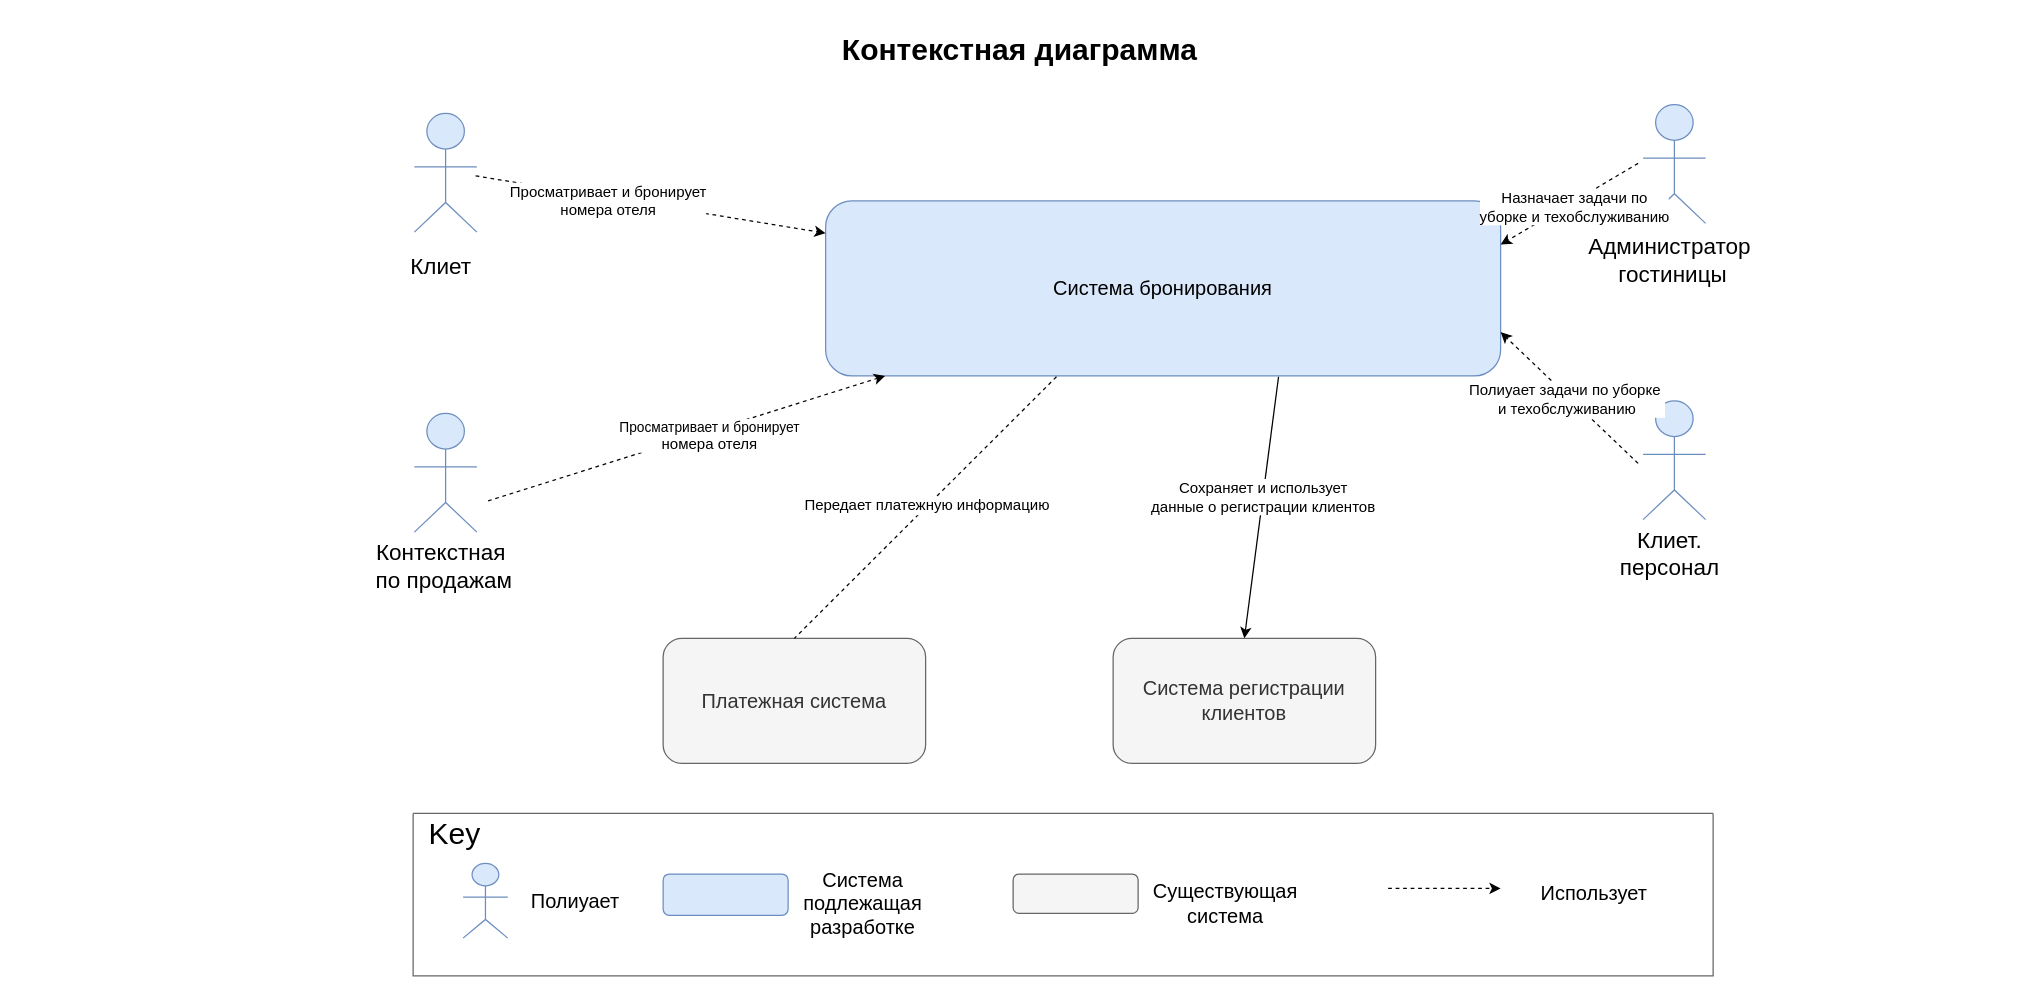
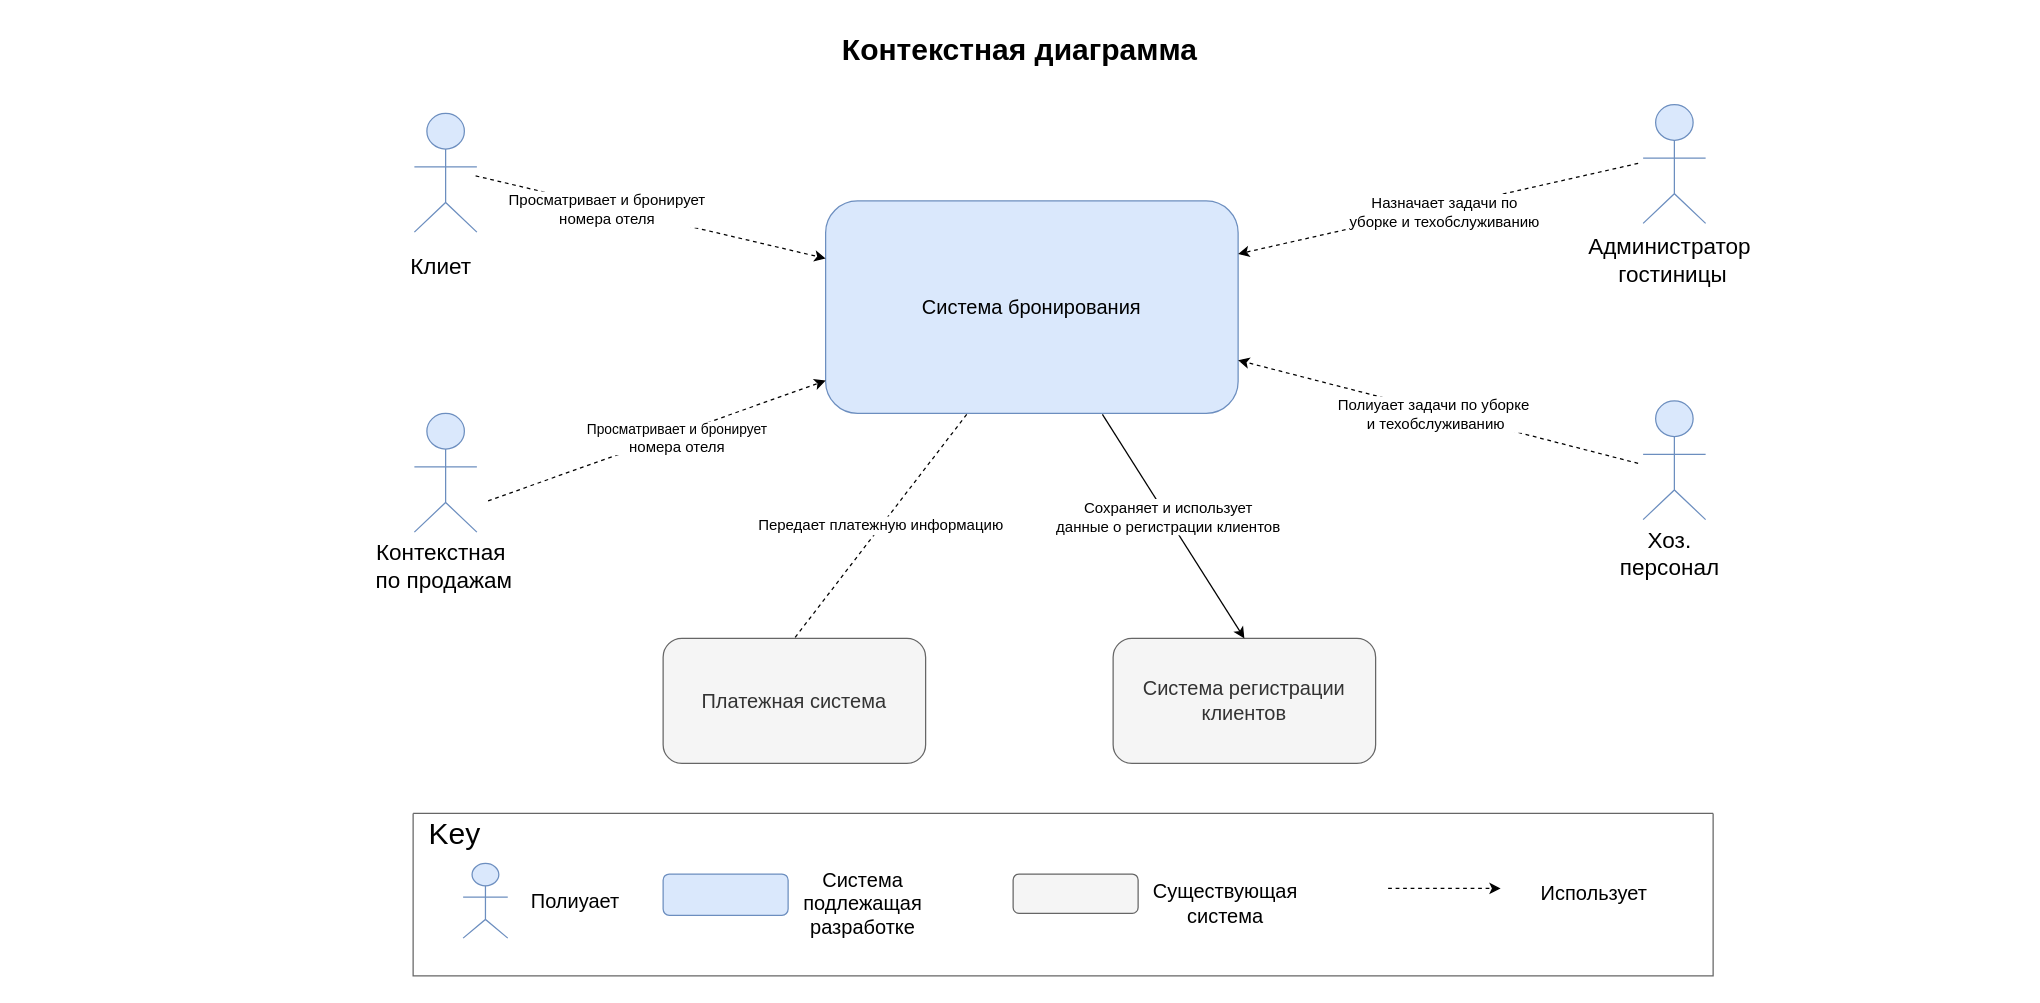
(1163, 288) -> (1032, 307)
(1670, 554) -> (1670, 554)
